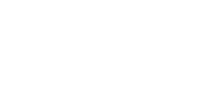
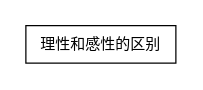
none -> (101, 44)
